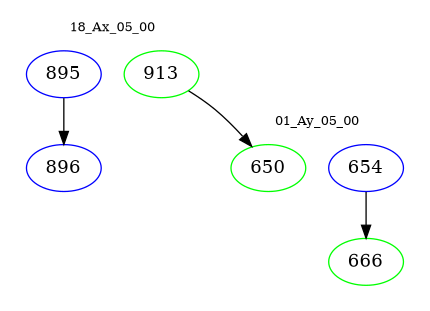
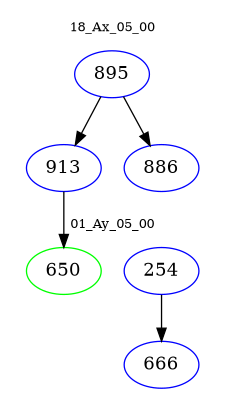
(162, 74) -> (64, 168)
none -> (91, 115)
(64, 168) -> (162, 168)
(366, 168) -> (162, 271)
(366, 262) -> (162, 365)
